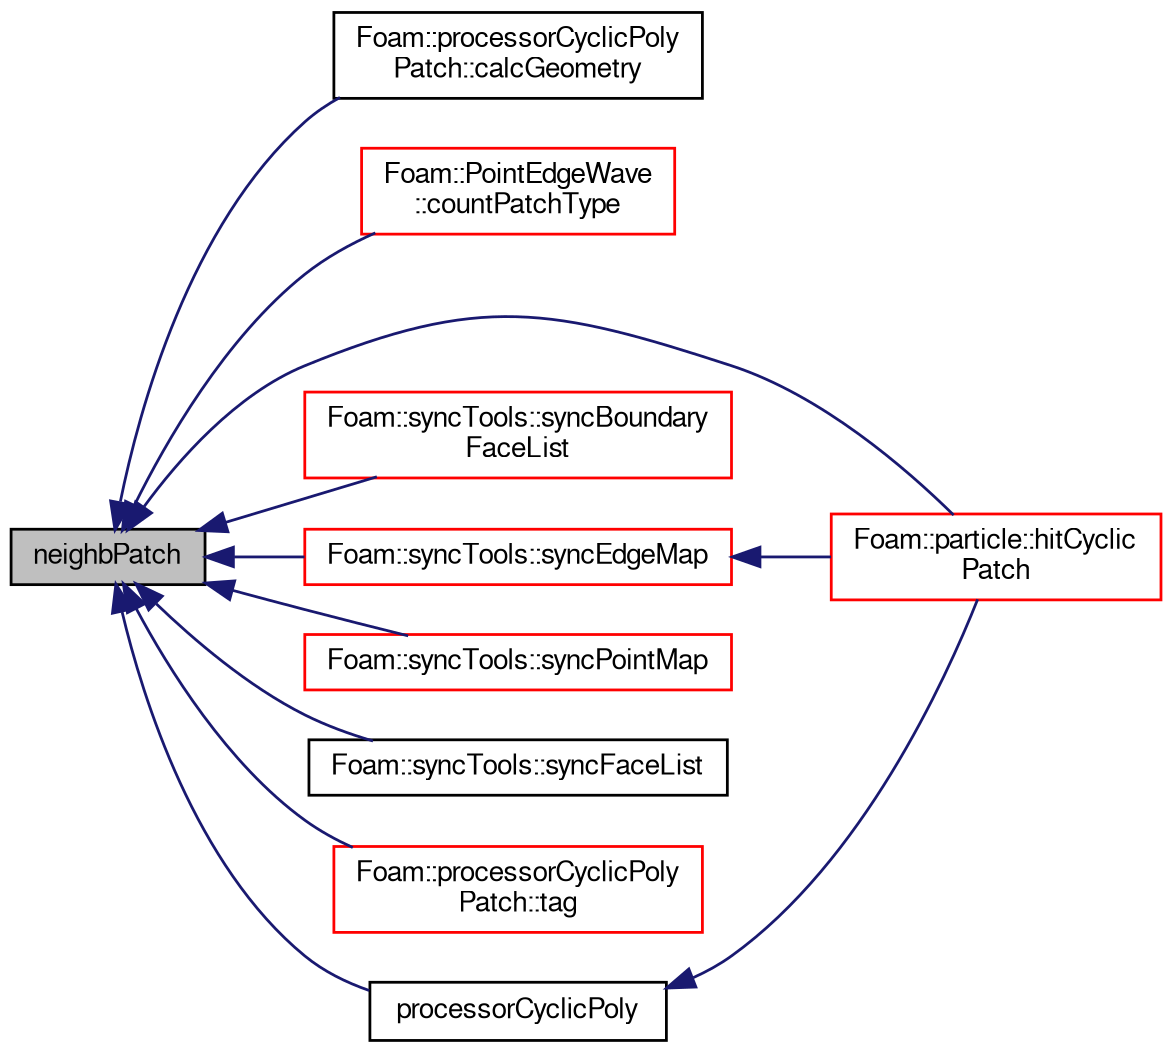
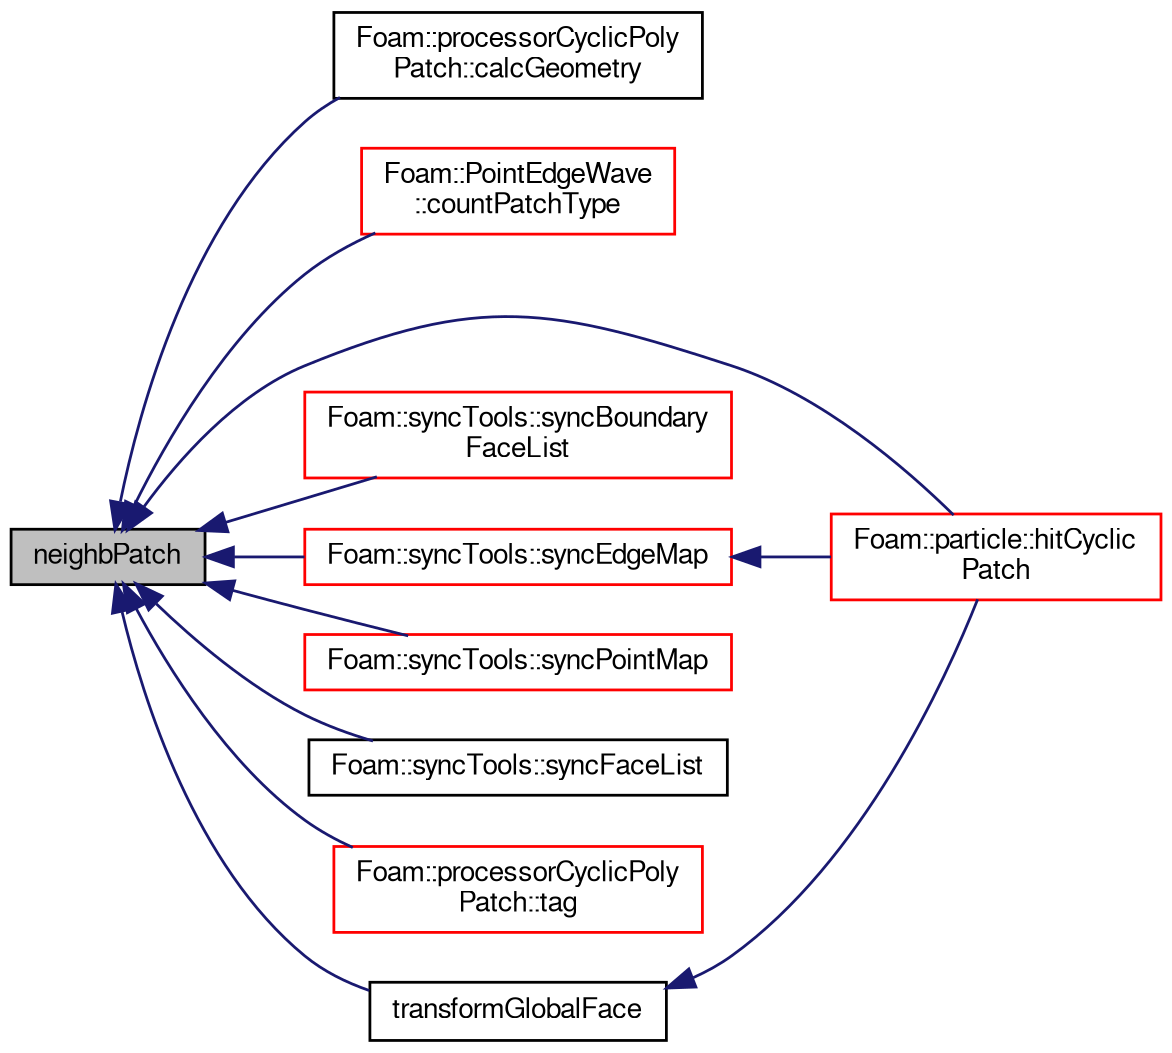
(518, 1011) -> (518, 1011)
